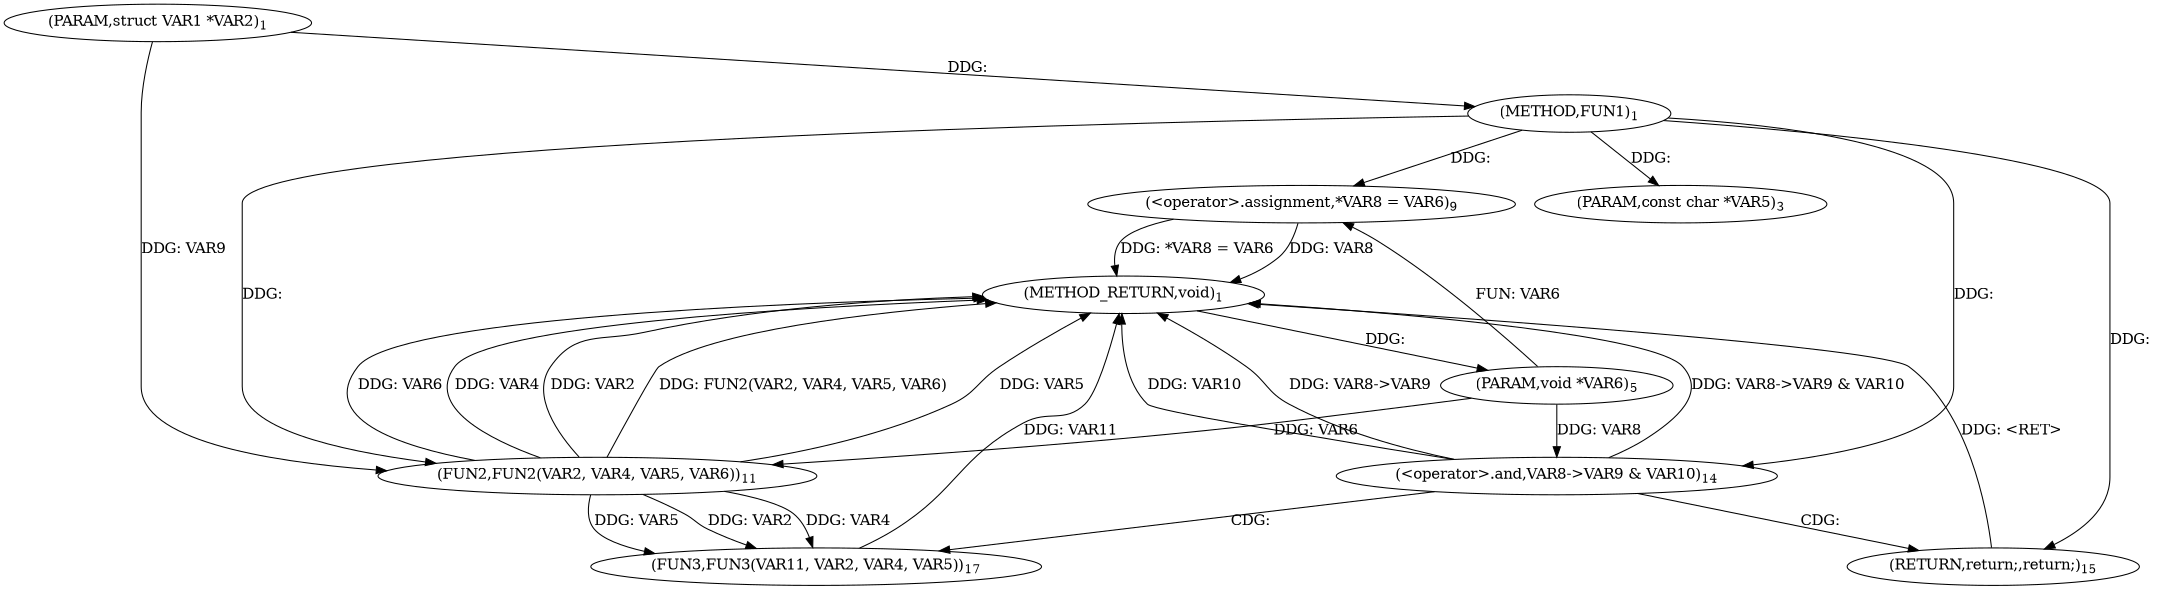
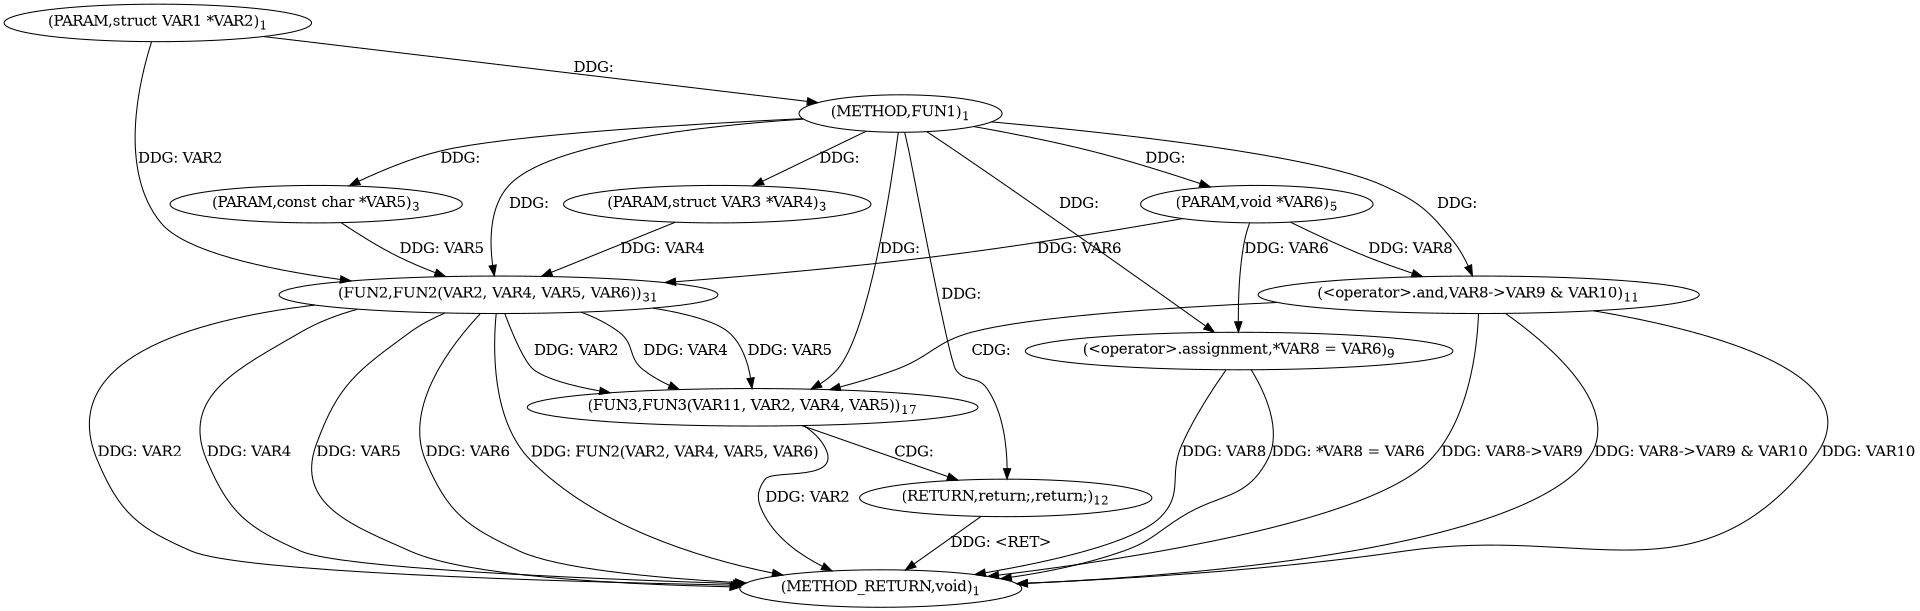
none -> (717, 204)
(184, 249) -> (181, 159)
none -> (387, 251)
none -> (874, 271)
(1518, 295) -> (1287, 249)
(1337, 339) -> (1088, 150)
(1071, 431) -> (808, 498)
(750, 474) -> (651, 293)
(1710, 474) -> (1632, 293)
(1773, 521) -> (875, 451)
(2089, 565) -> (1102, 496)
